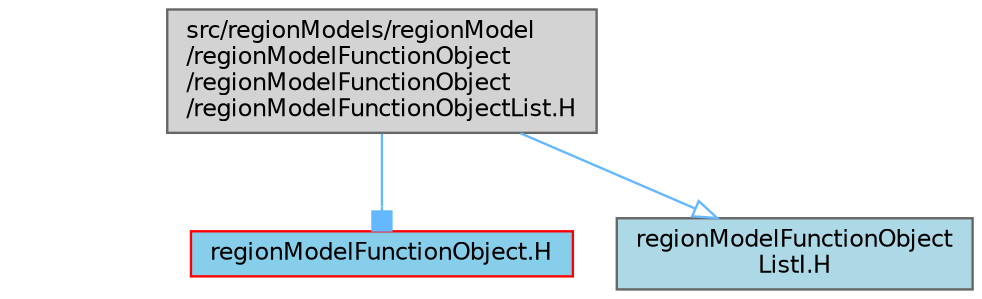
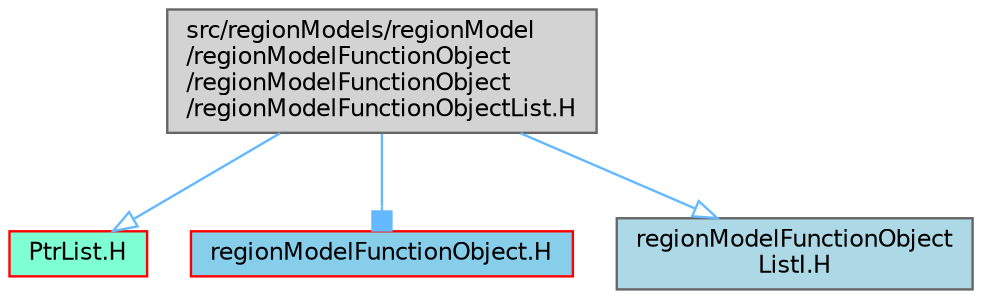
none -> (78, 254)
